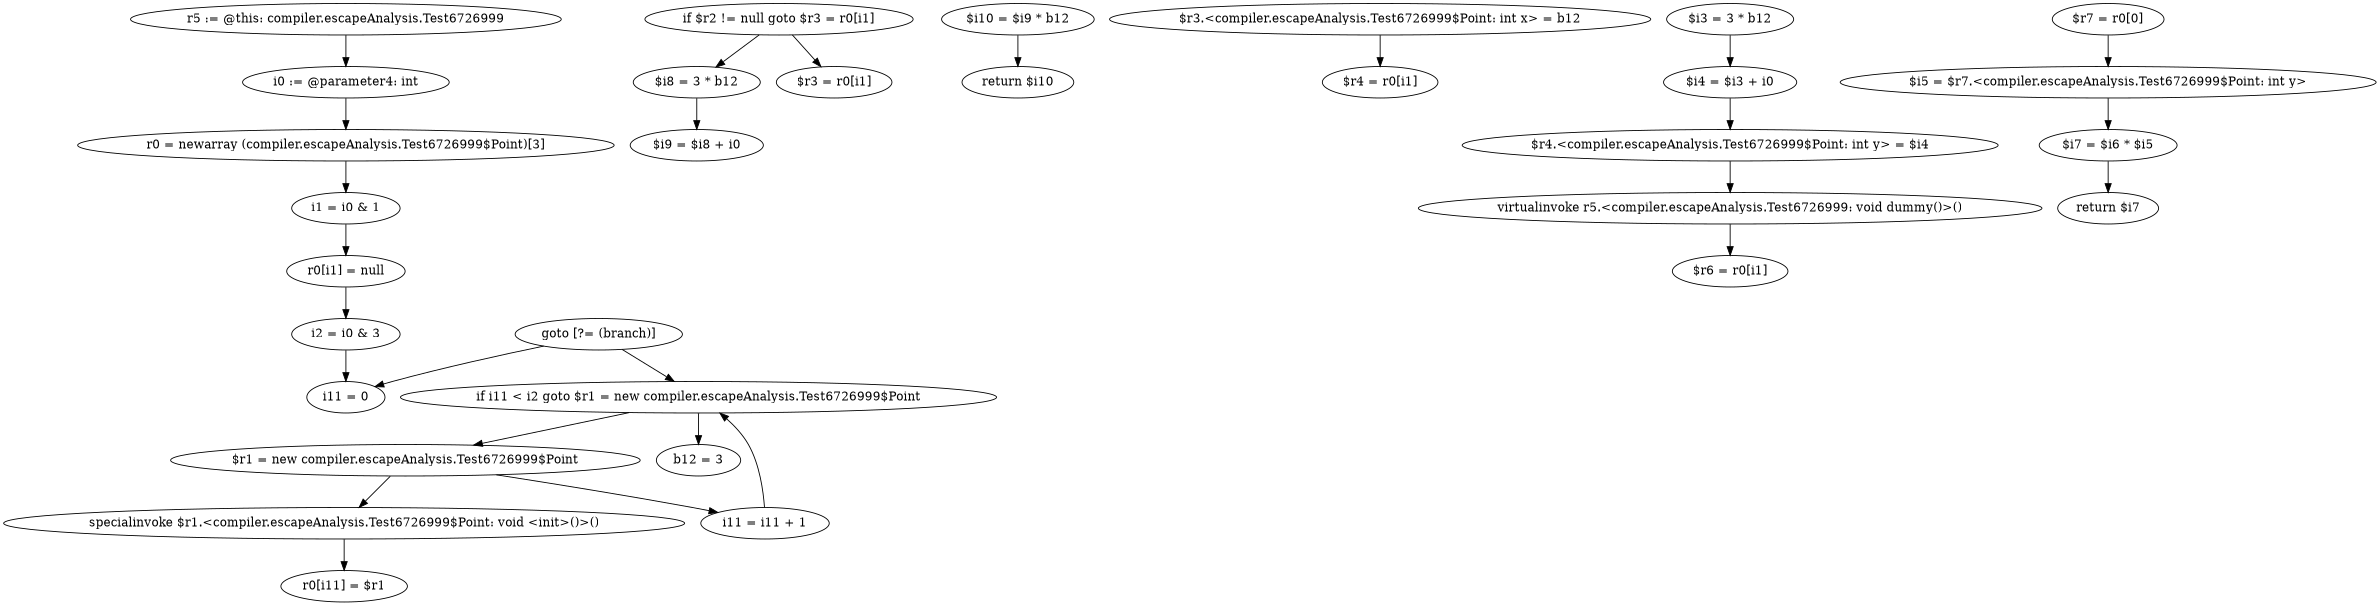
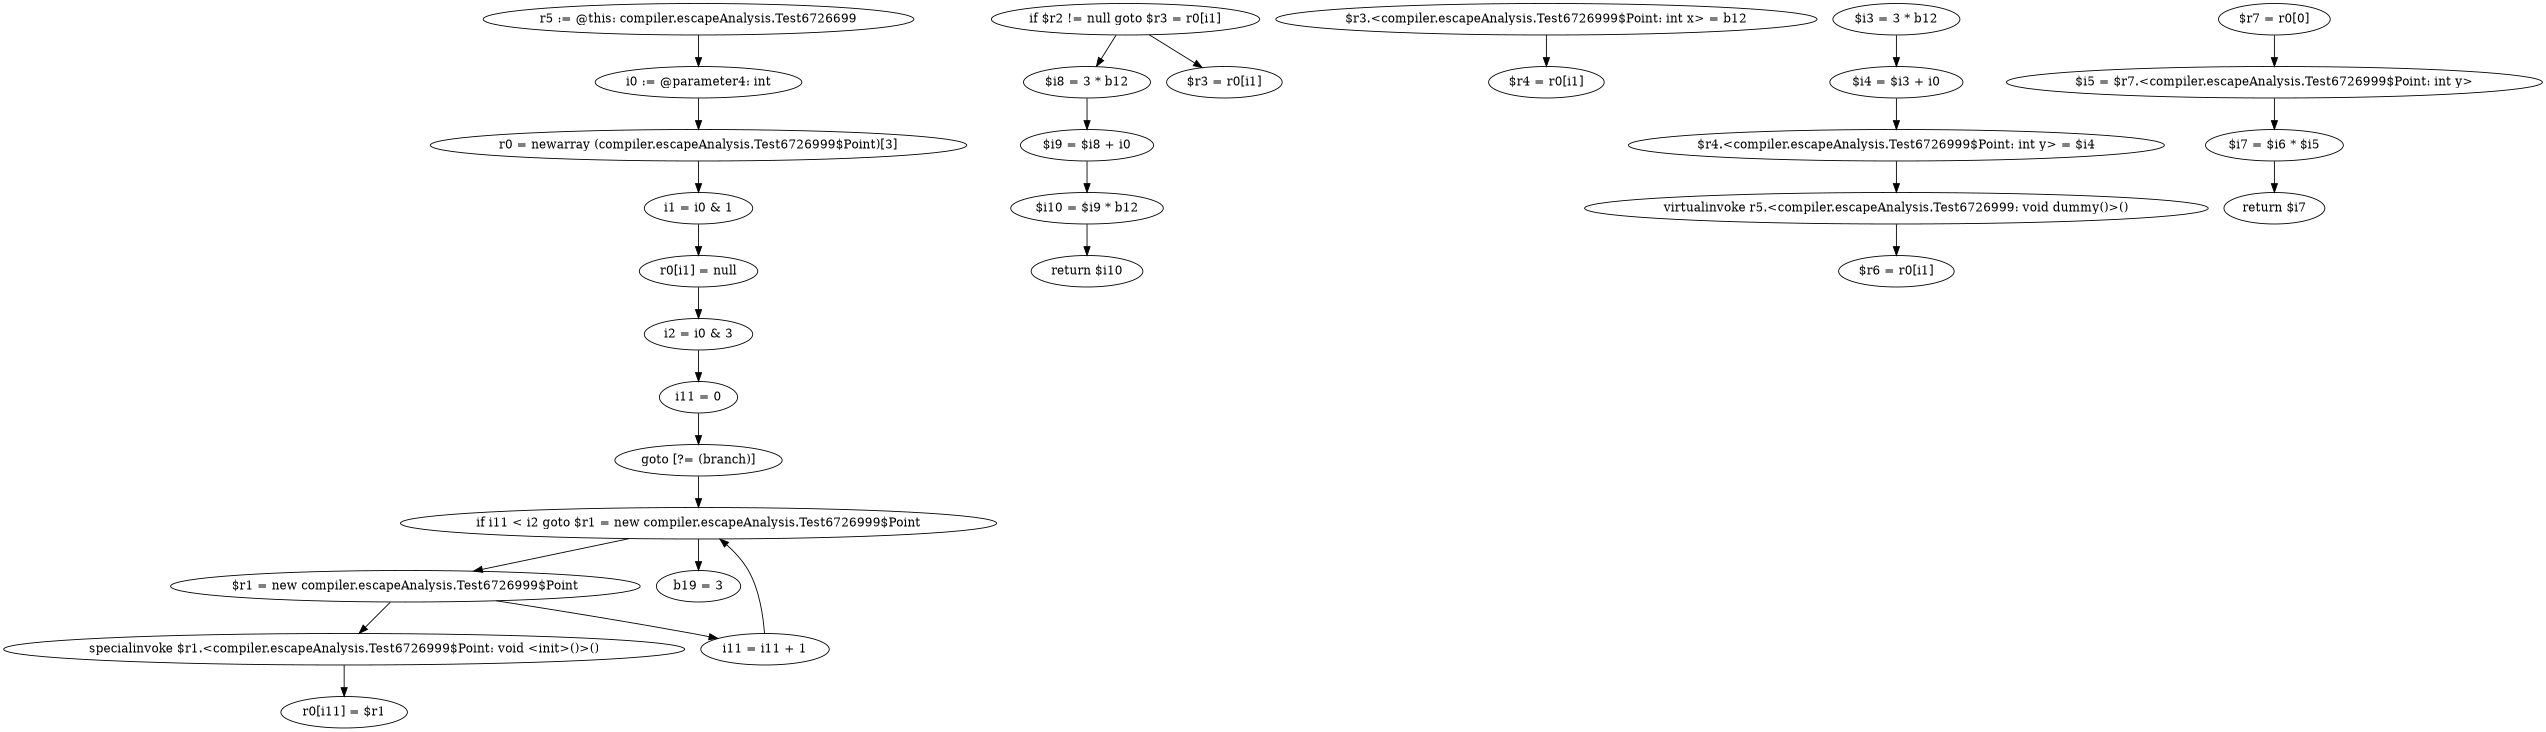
(346, 19) -> (699, 19)
none -> (1087, 172)
(463, 364) -> (699, 424)
(699, 460) -> (699, 586)
